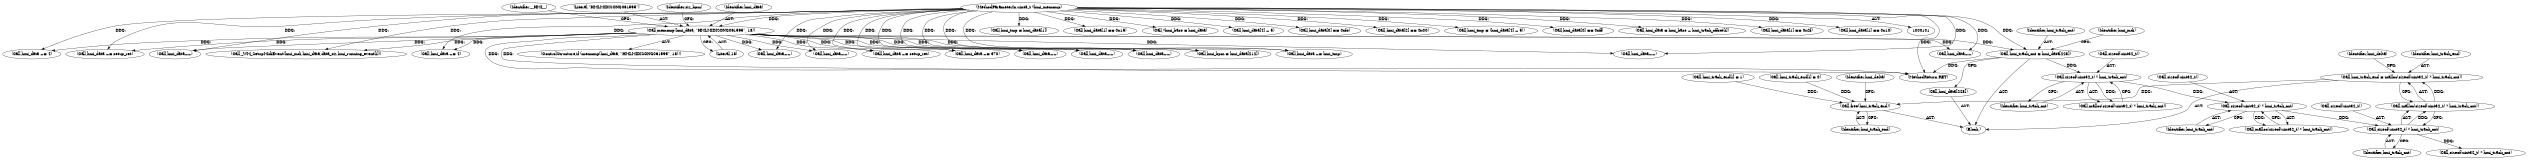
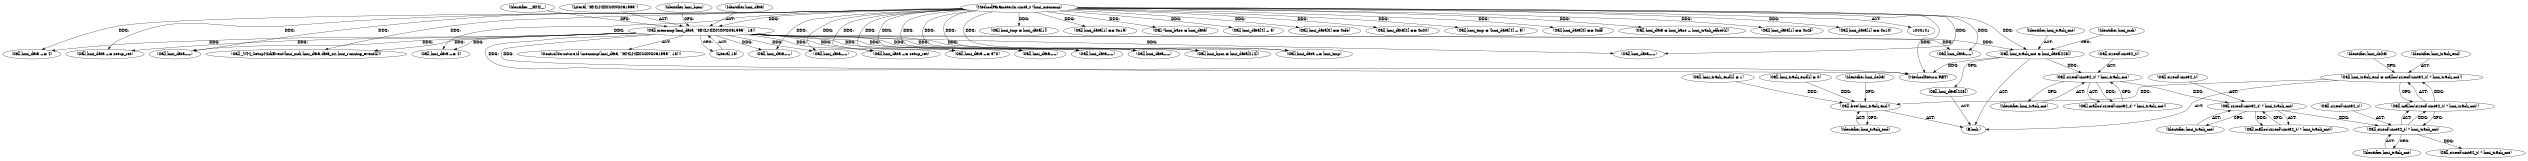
(684, 8) -> (684, 8)
